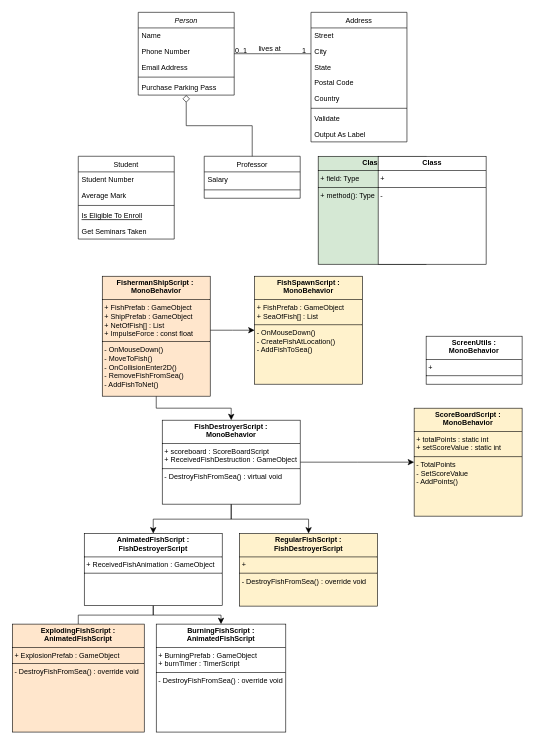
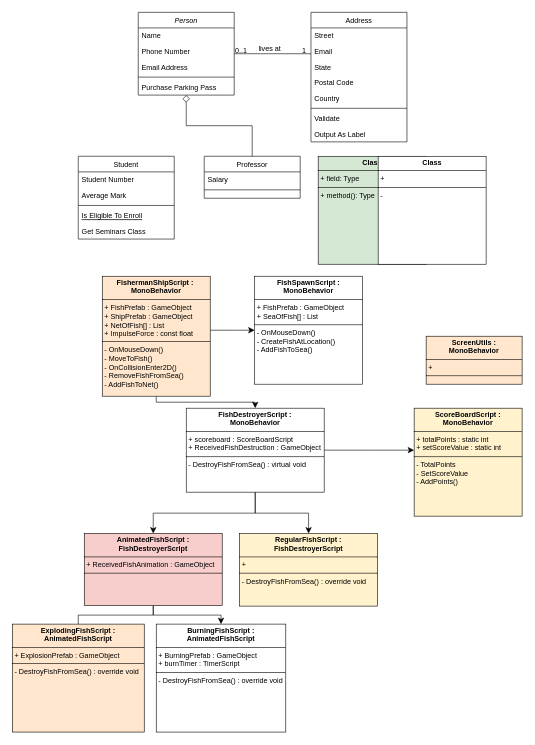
(322, 52) -> (323, 52)
(115, 232) -> (114, 232)
(309, 330) -> (309, 330)
(474, 360) -> (474, 360)
(231, 462) -> (255, 450)
(153, 570) -> (153, 570)
